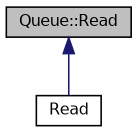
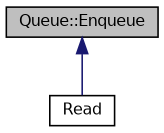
(69, 22) -> (82, 22)
